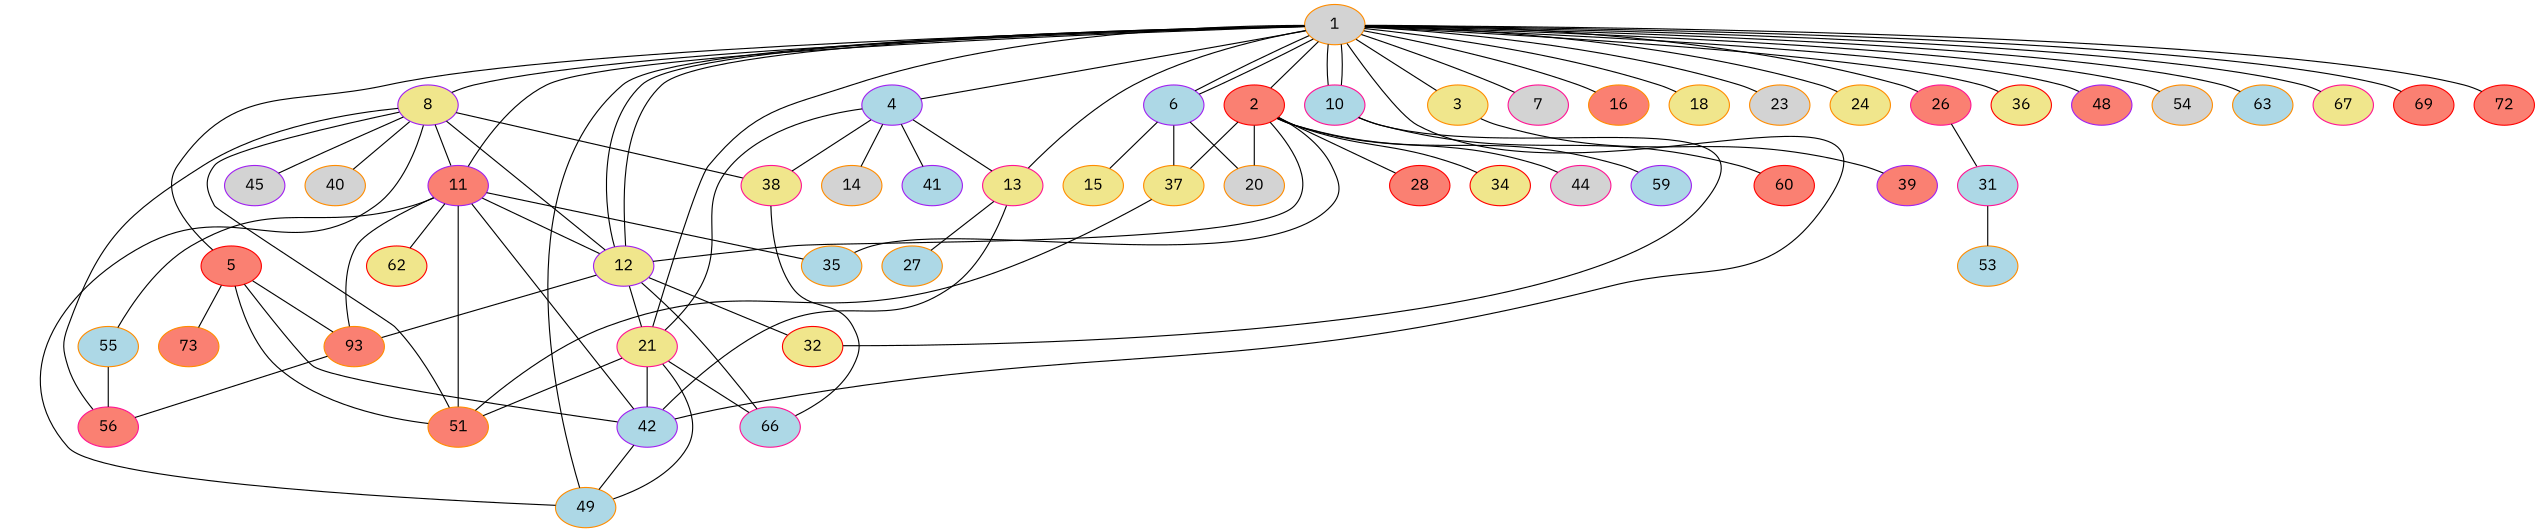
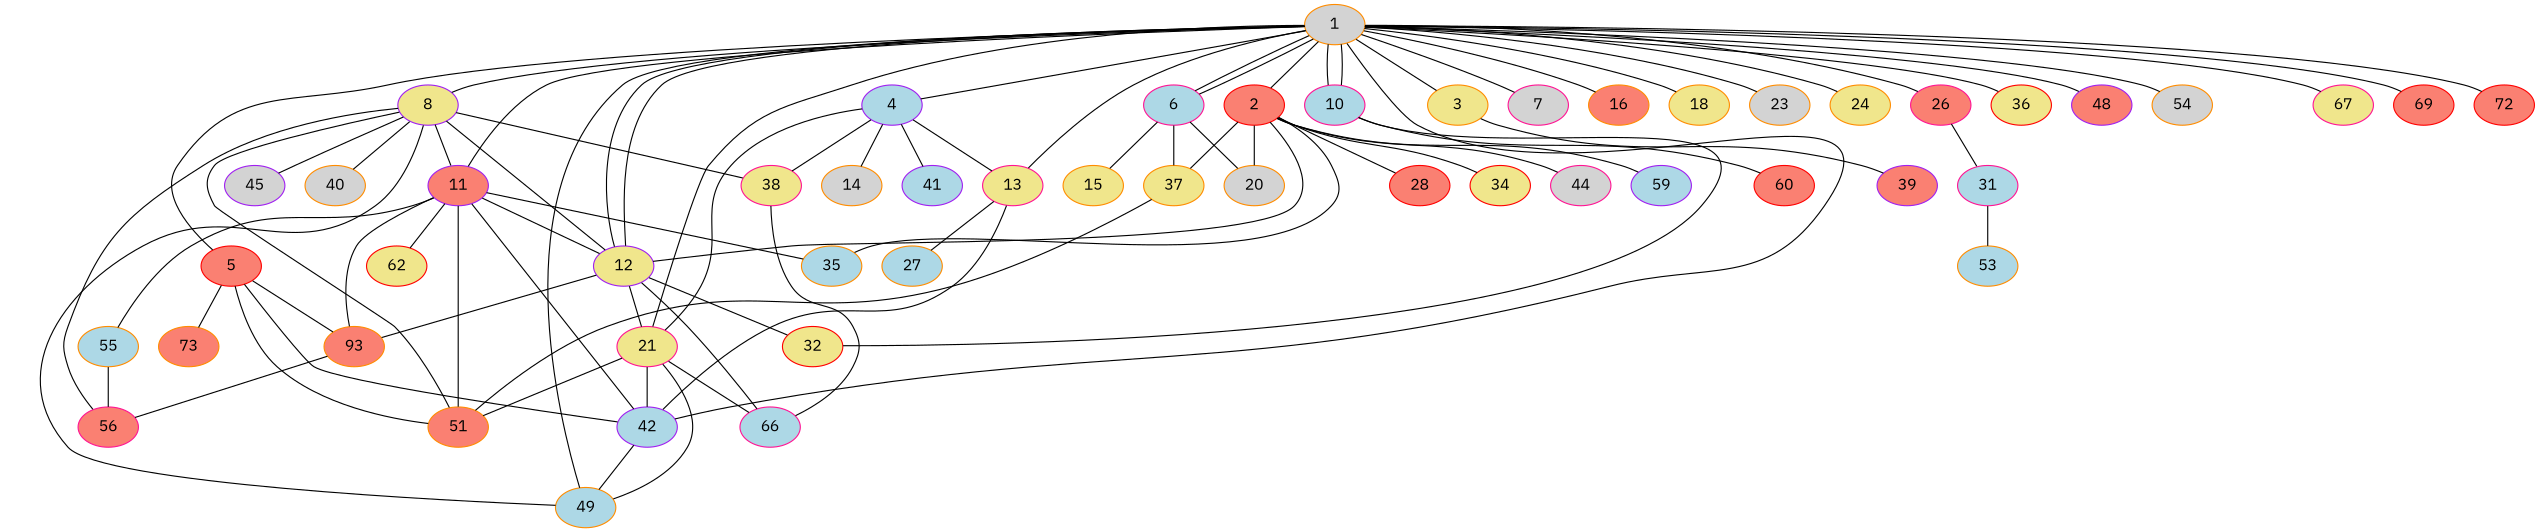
(1174, 105) -> (1174, 105)
(2263, 105) -> none
